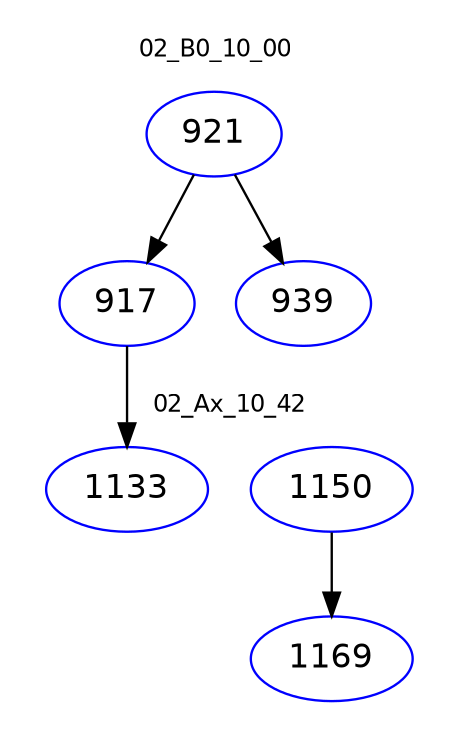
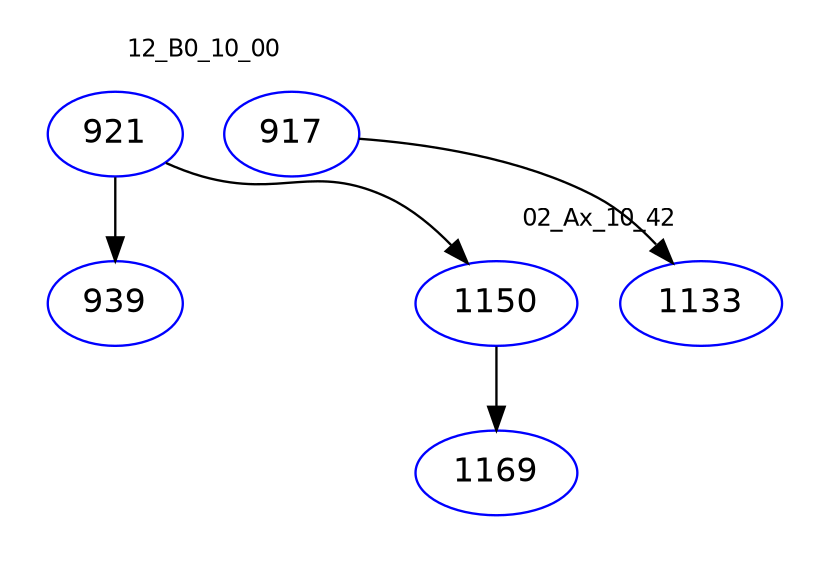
(215, 51) -> (204, 51)
(176, 208) -> (316, 181)
